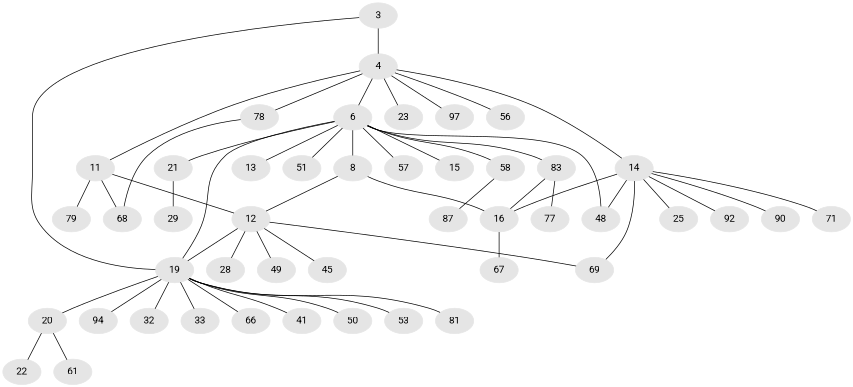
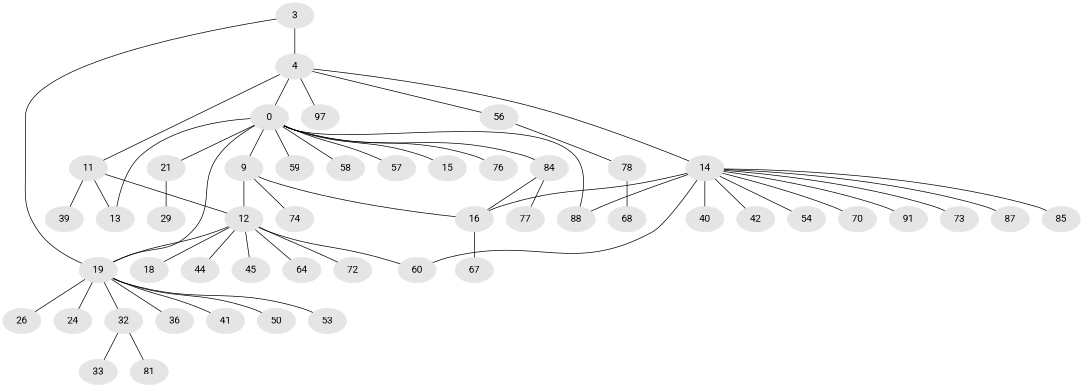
(319, 92) -> (564, 142)
(353, 117) -> (269, 117)
(404, 117) -> none
(302, 168) -> (295, 168)
(353, 168) -> (244, 168)
none -> (498, 168)
(556, 168) -> (549, 168)
(109, 194) -> (102, 194)
(477, 194) -> (861, 181)
(71, 219) -> (64, 219)
none -> (295, 219)
(601, 219) -> (576, 219)
(679, 219) -> (1061, 219)
none -> (705, 219)
(730, 219) -> (756, 219)
(780, 219) -> (858, 219)
none -> (807, 219)
(831, 219) -> (908, 219)
none -> (959, 219)
(226, 270) -> (149, 270)
(276, 270) -> (200, 270)
none -> (302, 270)
none -> (353, 270)
(595, 270) -> (417, 270)
(340, 295) -> (136, 346)
(187, 296) -> (111, 346)
(47, 321) -> (22, 321)
(98, 321) -> (73, 321)
(251, 321) -> (175, 321)
(22, 372) -> none
(73, 372) -> none
